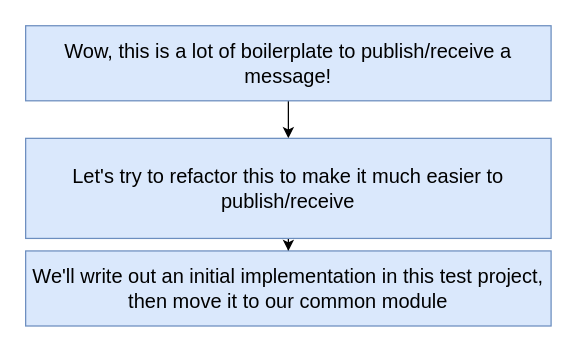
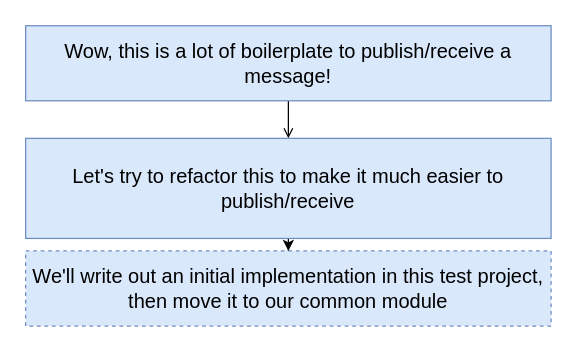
(288, 128) -> (288, 131)
(288, 288) -> (288, 288)
